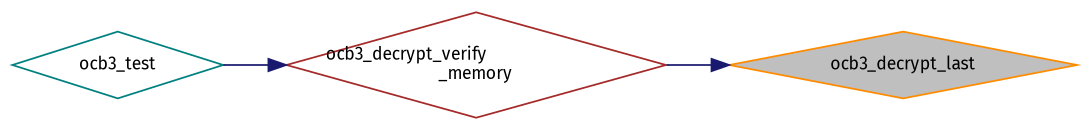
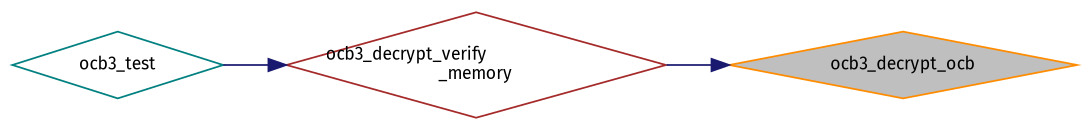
(903, 65) -> (903, 65)
